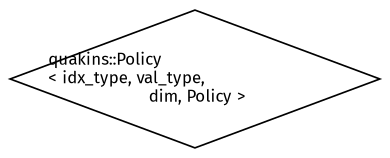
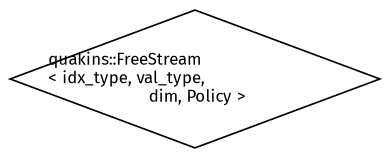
(195, 79) -> (195, 79)
